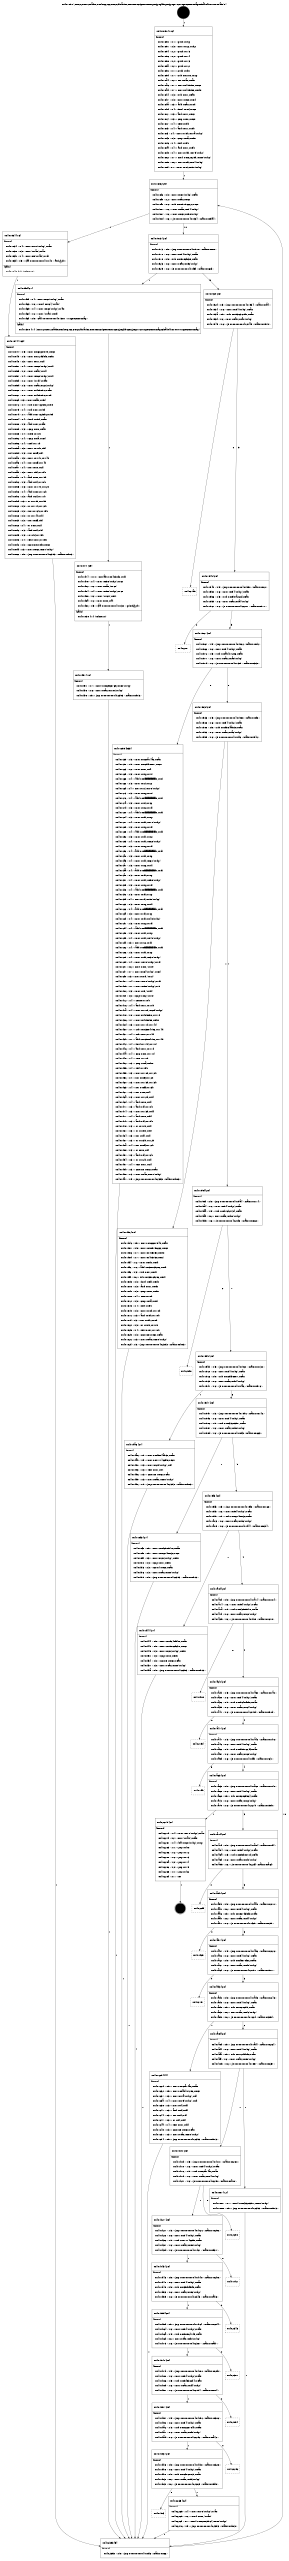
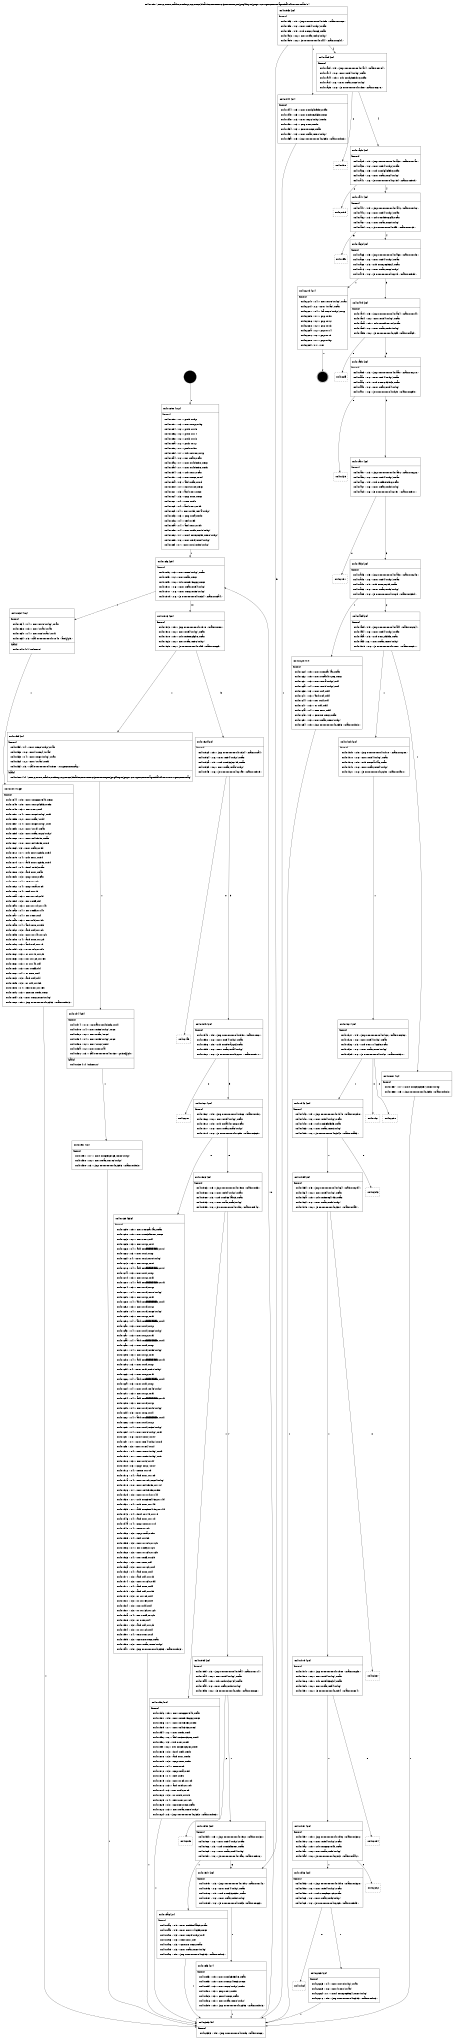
(234, 1464) -> (276, 957)
(209, 2215) -> (377, 1087)
